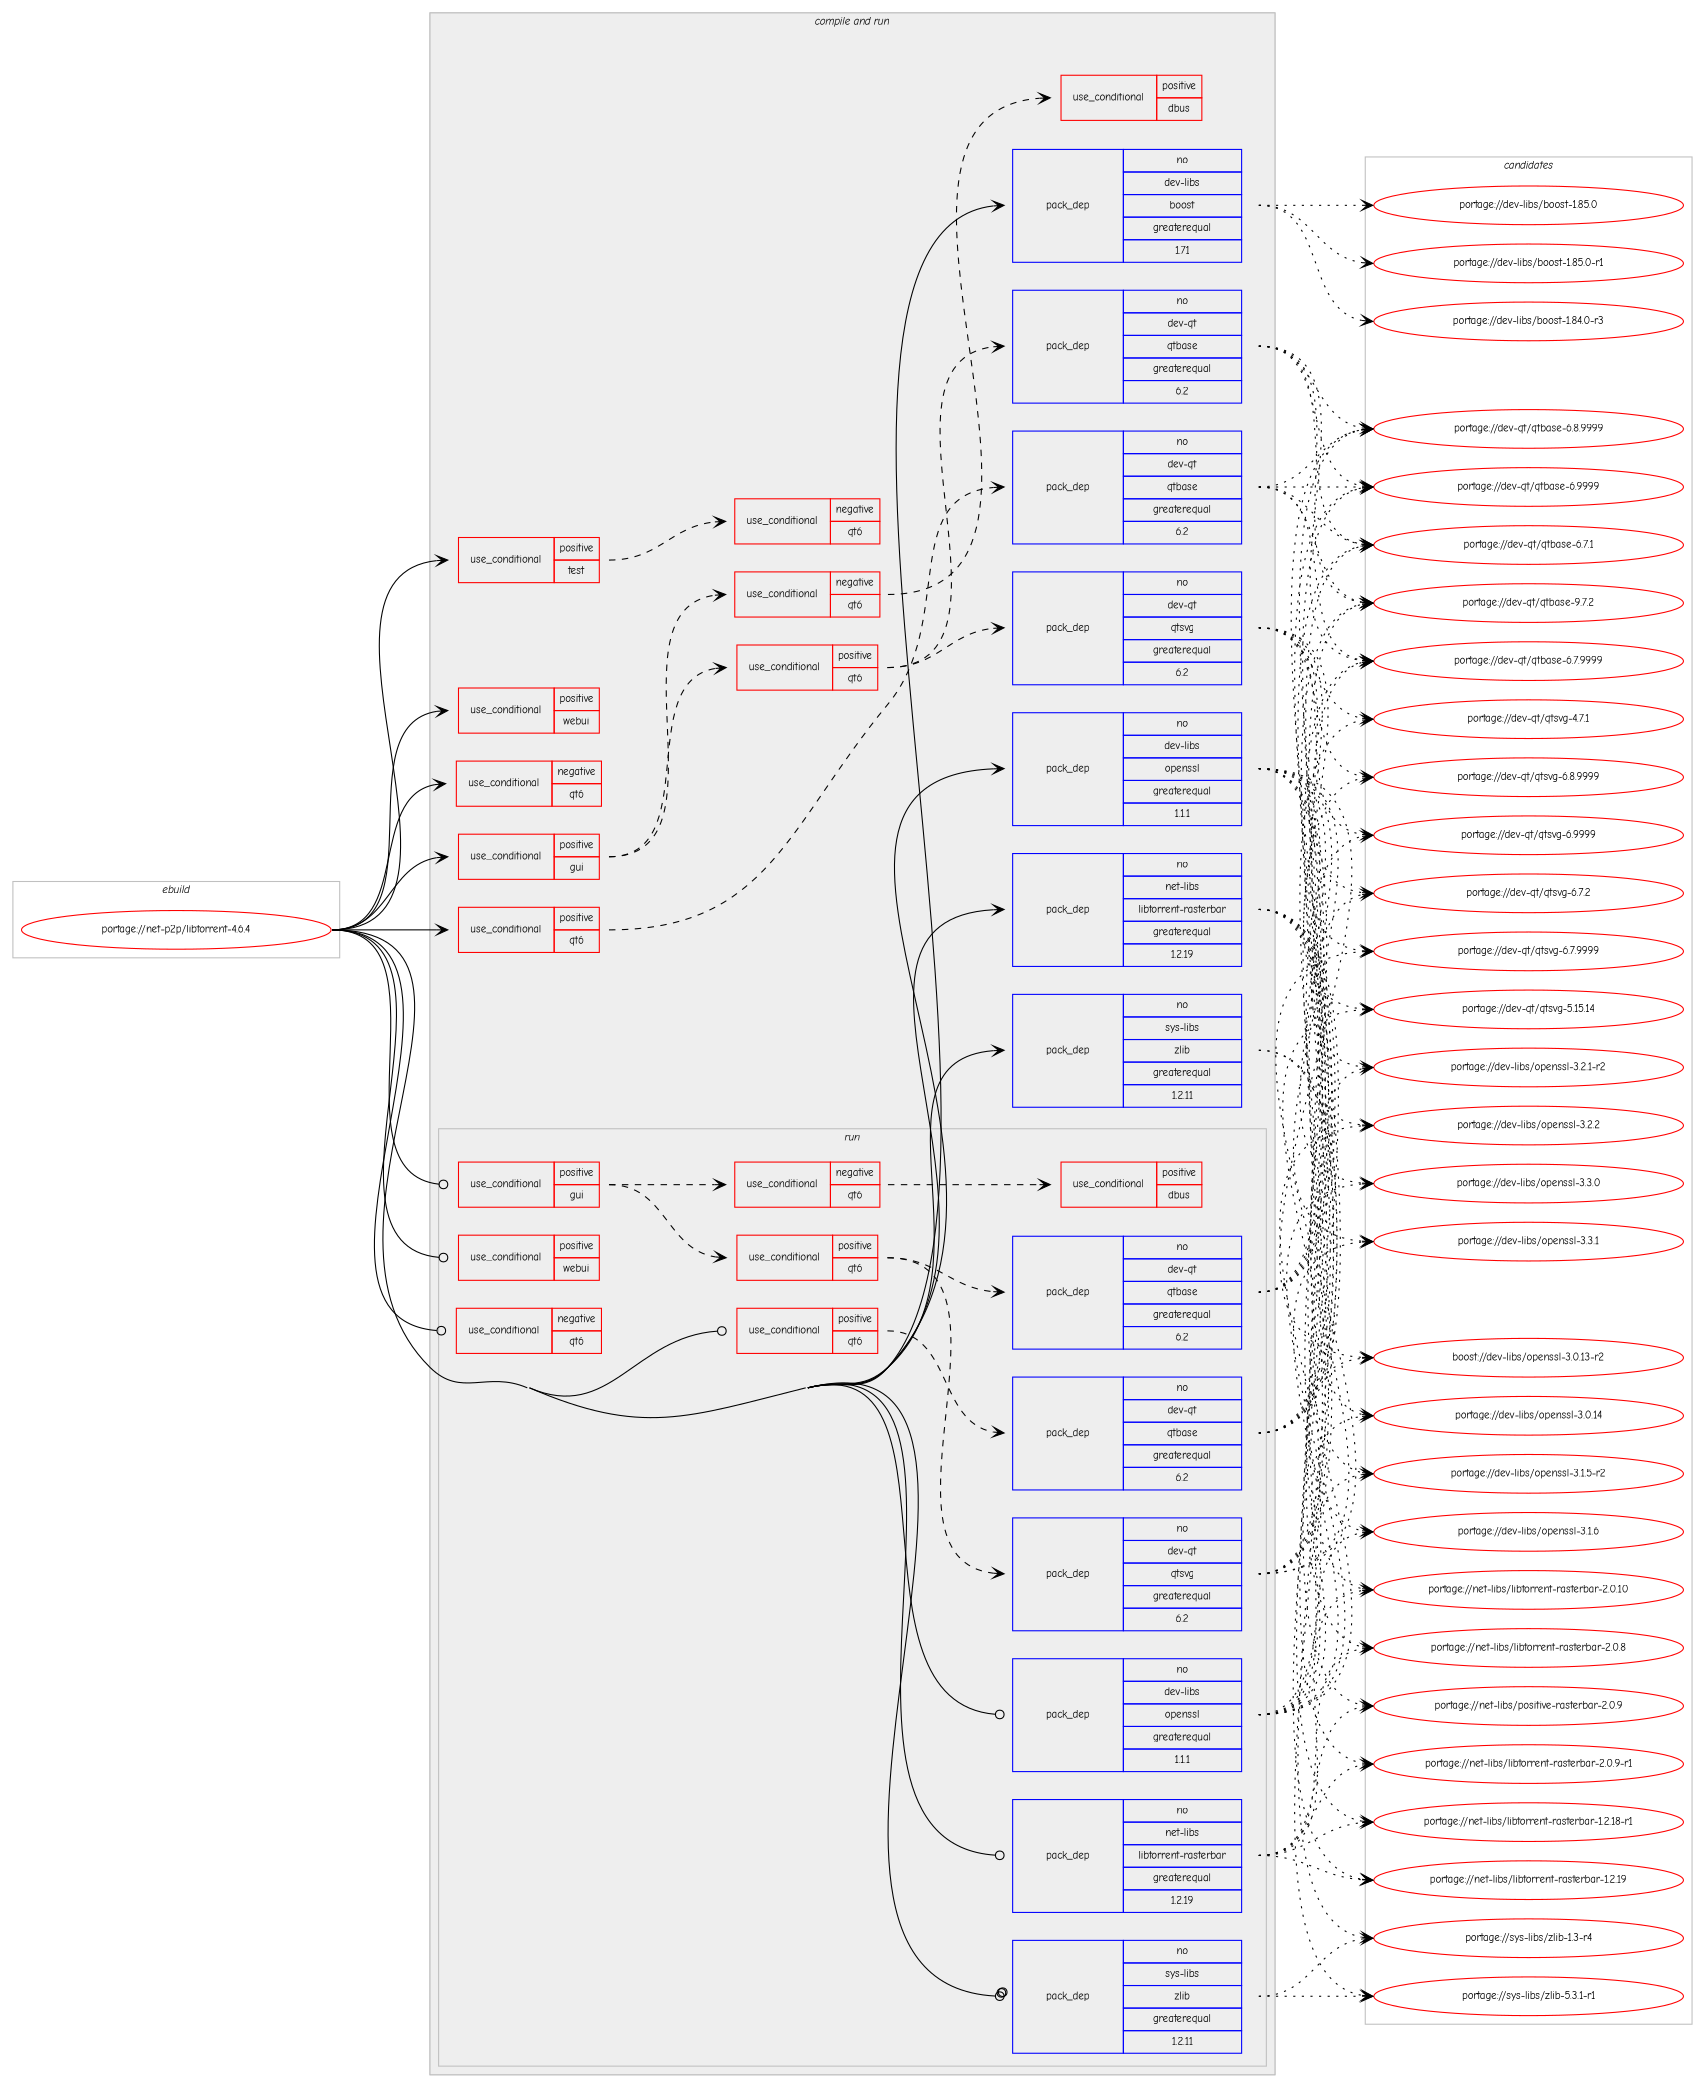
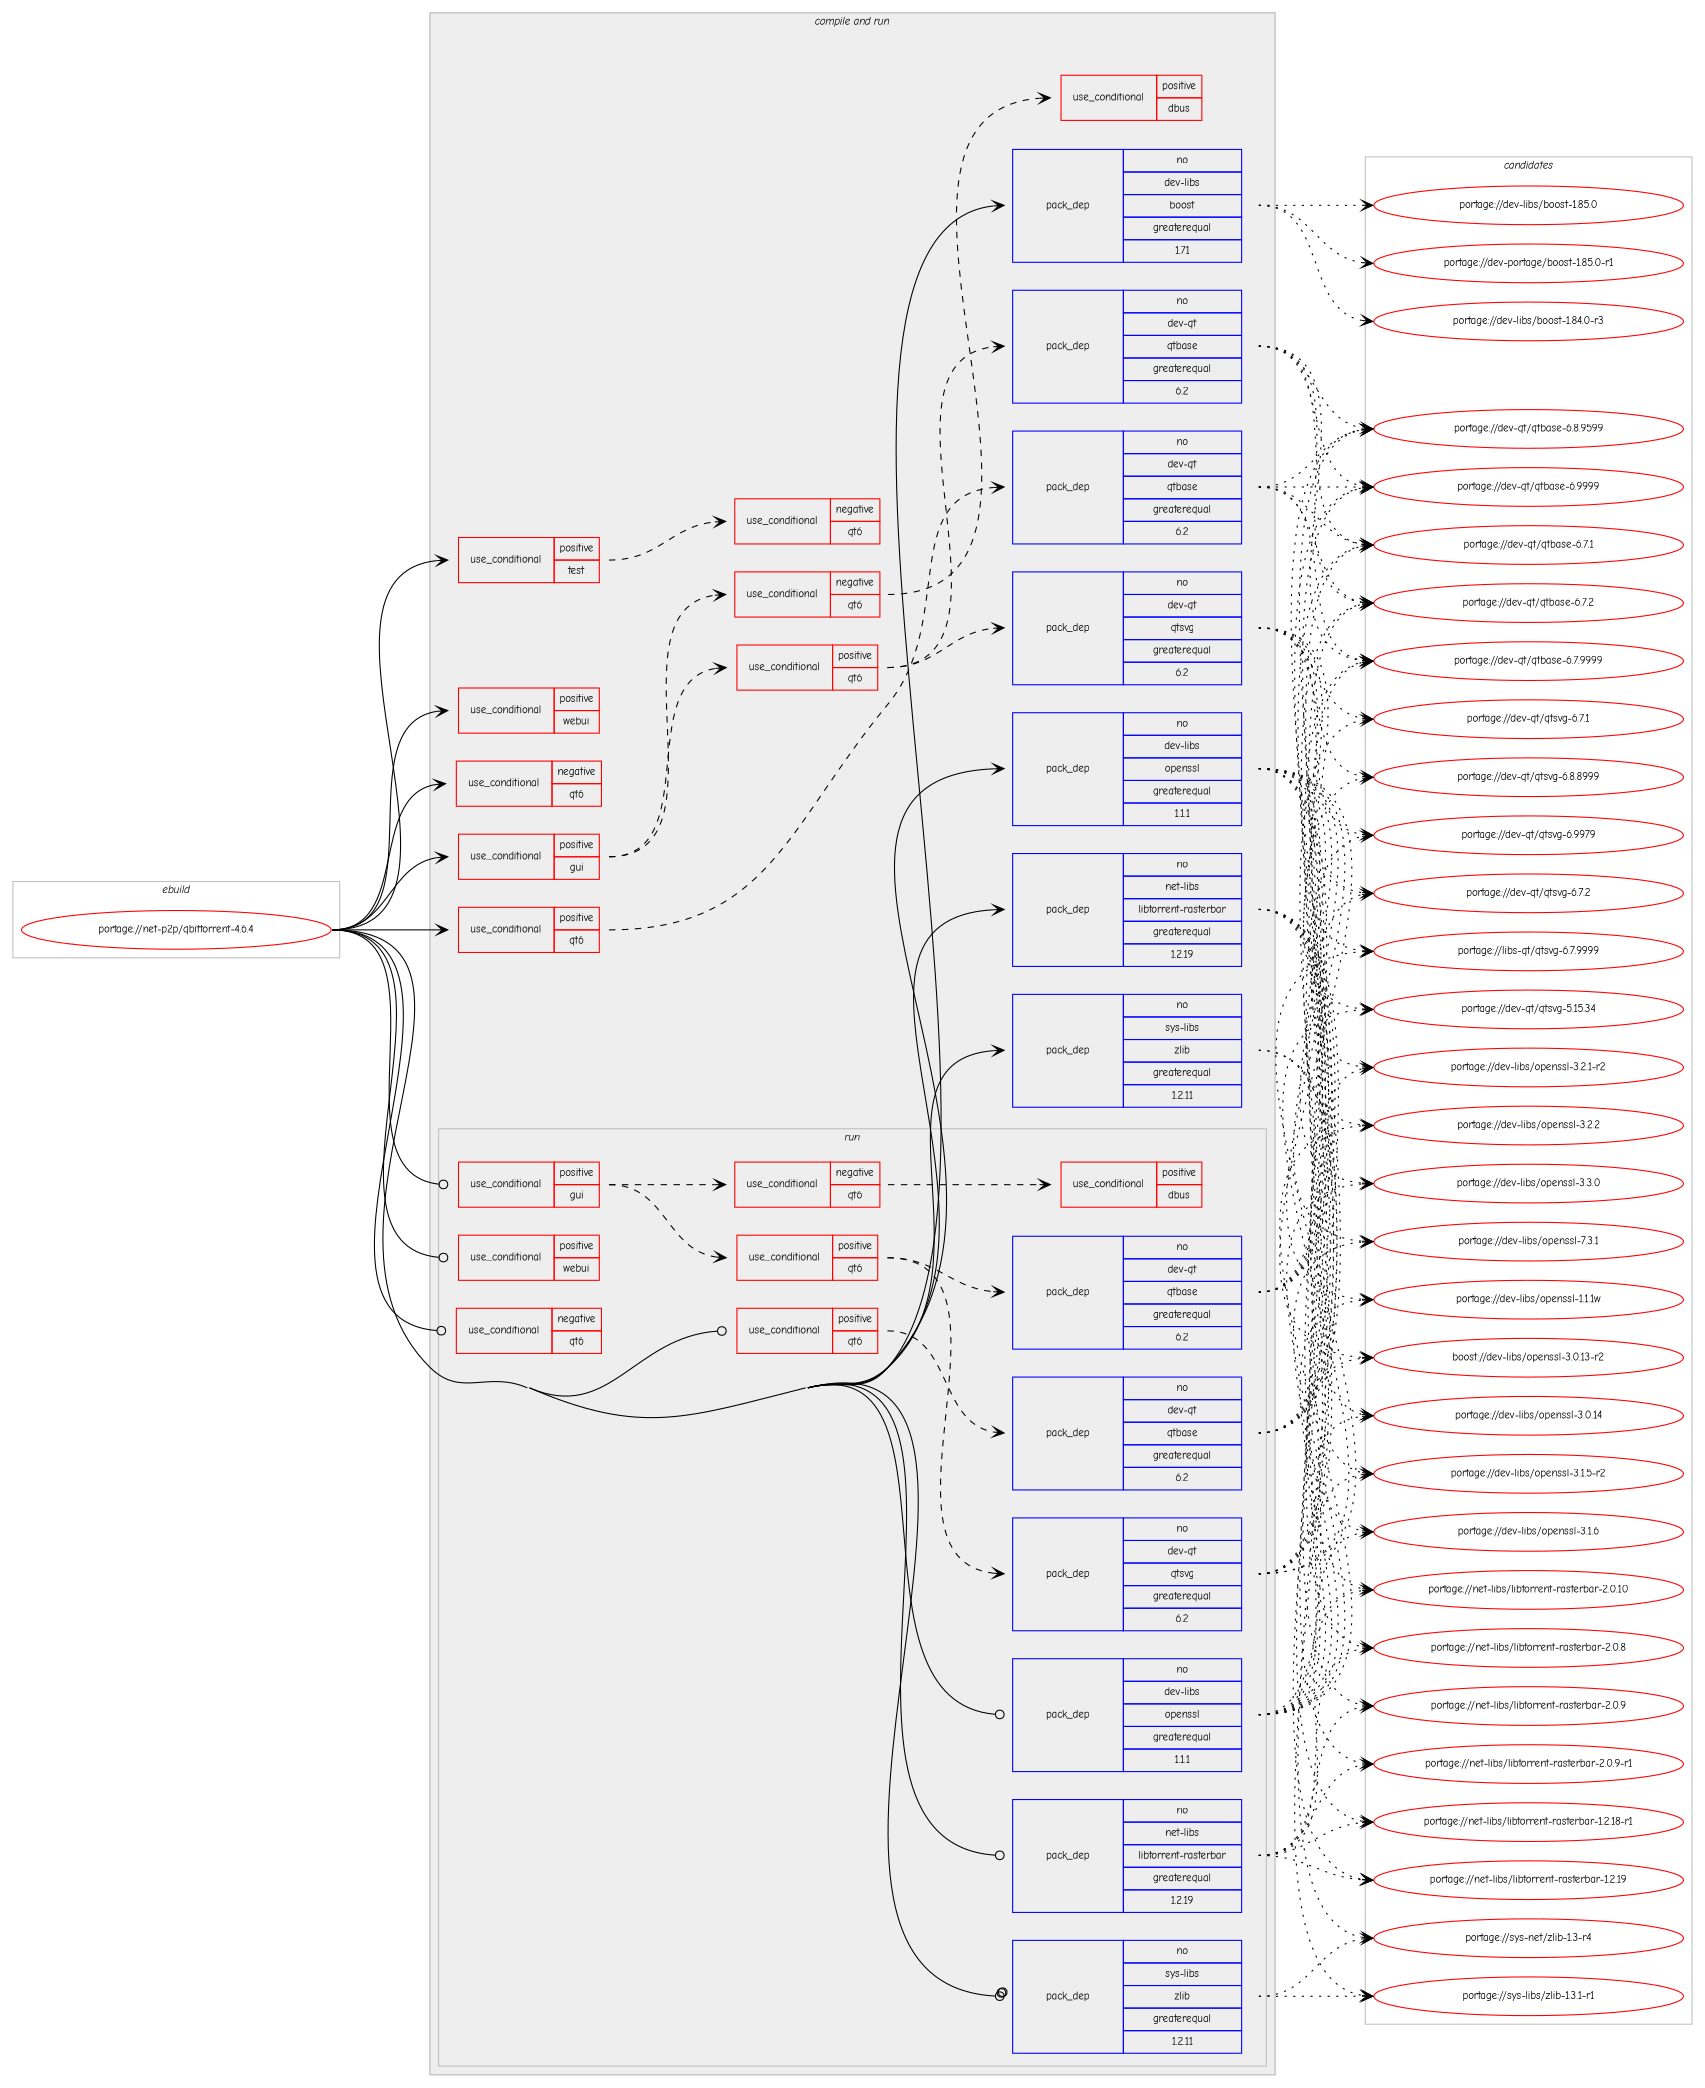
(1529, 263) -> (1529, 263)
(1529, 429) -> (1529, 429)
(1529, 603) -> (1529, 603)
(1529, 719) -> (1529, 719)
(1529, 777) -> (1529, 777)
(1529, 835) -> (1529, 835)
(176, 930) -> (176, 930)
(1529, 951) -> (1529, 951)
(1529, 1009) -> (1529, 1009)
(1529, 1242) -> (1529, 1242)
none -> (1529, 1300)
(1529, 1706) -> (1529, 1706)
(1529, 1938) -> (1529, 1938)
(1529, 1996) -> (1529, 1996)
